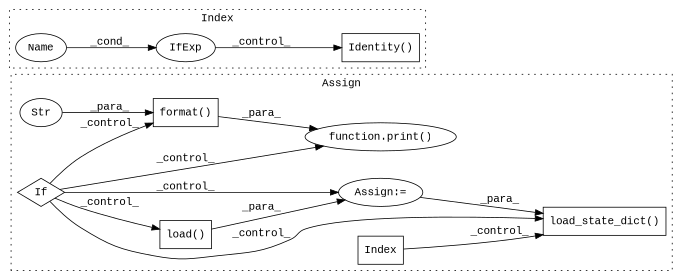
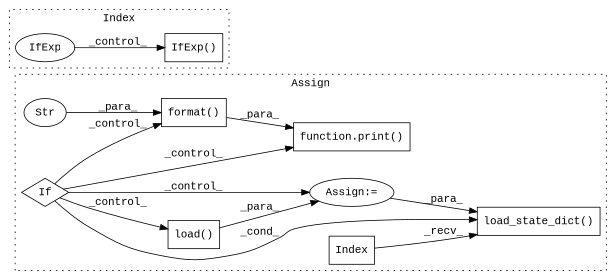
(41, 48) -> none
(381, 48) -> (194, 48)
(381, 137) -> (352, 137)
(500, 231) -> (444, 231)
(262, 233) -> (260, 232)
